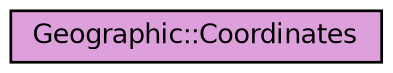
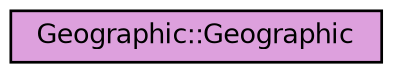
(196, 37) -> (196, 37)
